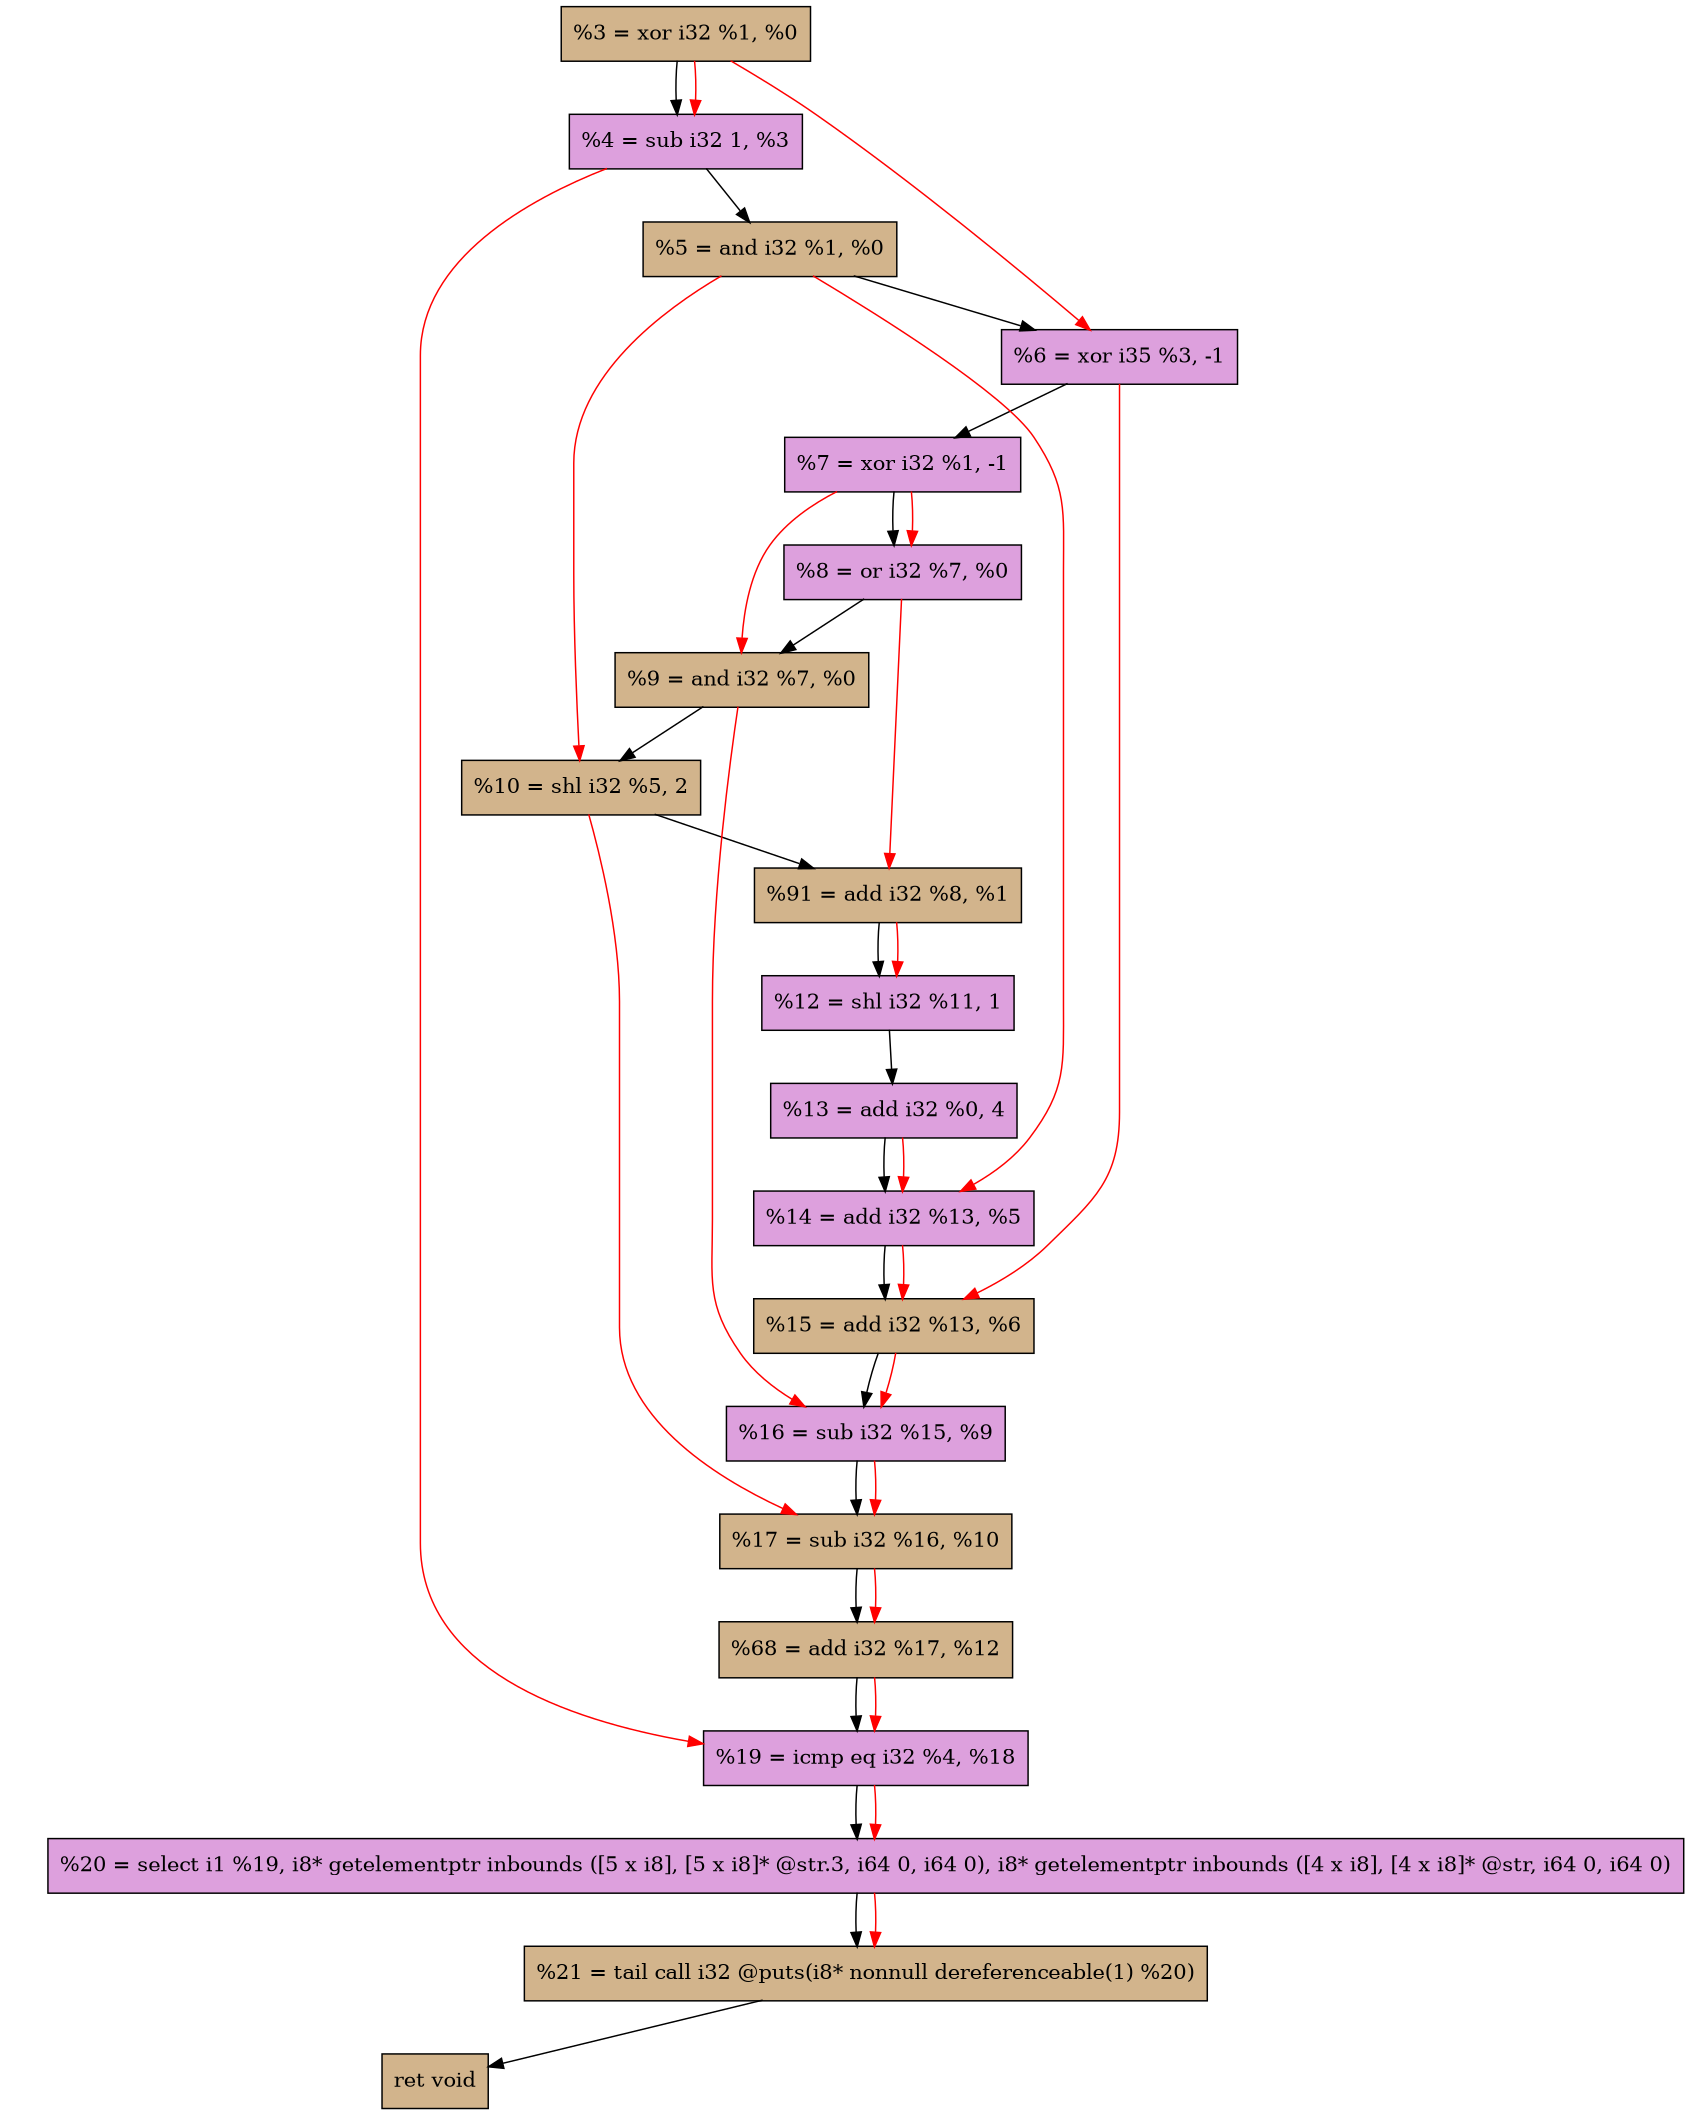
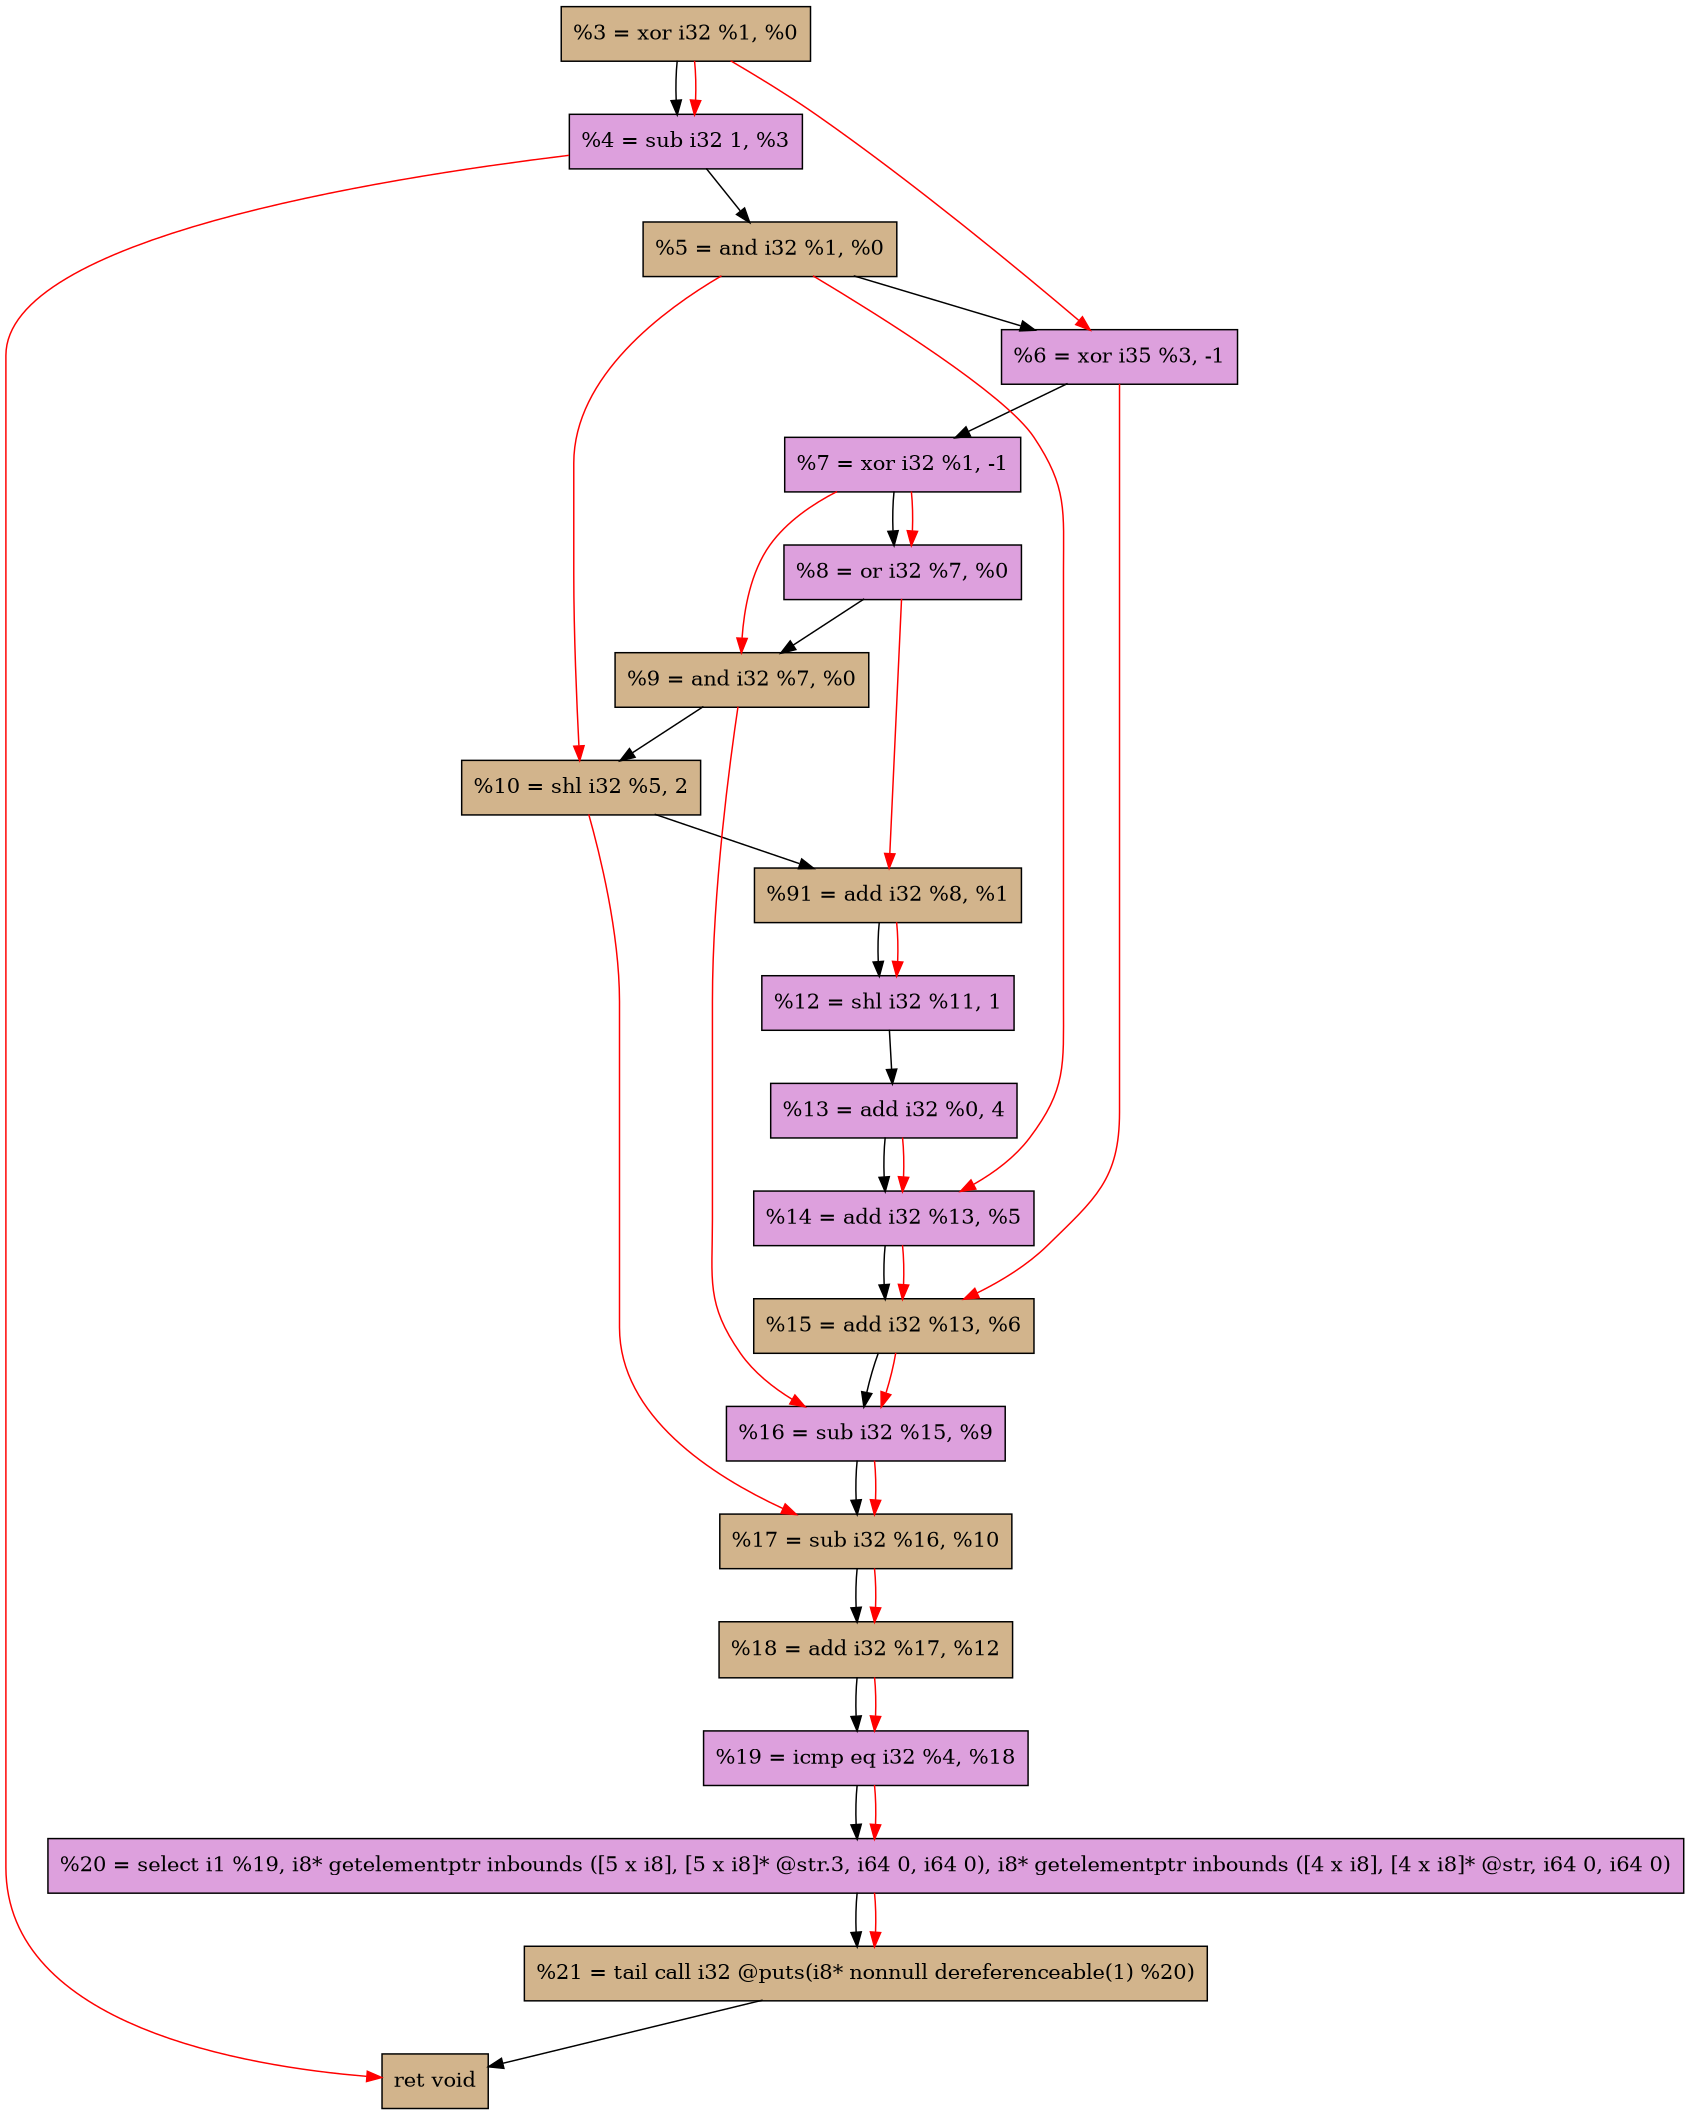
(420, 990) -> (6, 1028)
(866, 1650) -> (866, 1650)
